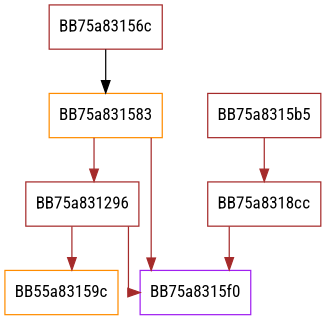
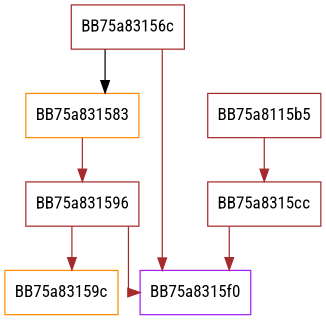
(264, 116) -> (264, 116)
(151, 198) -> (162, 154)
(82, 204) -> (82, 204)
(264, 204) -> (264, 204)
(61, 293) -> (61, 293)
